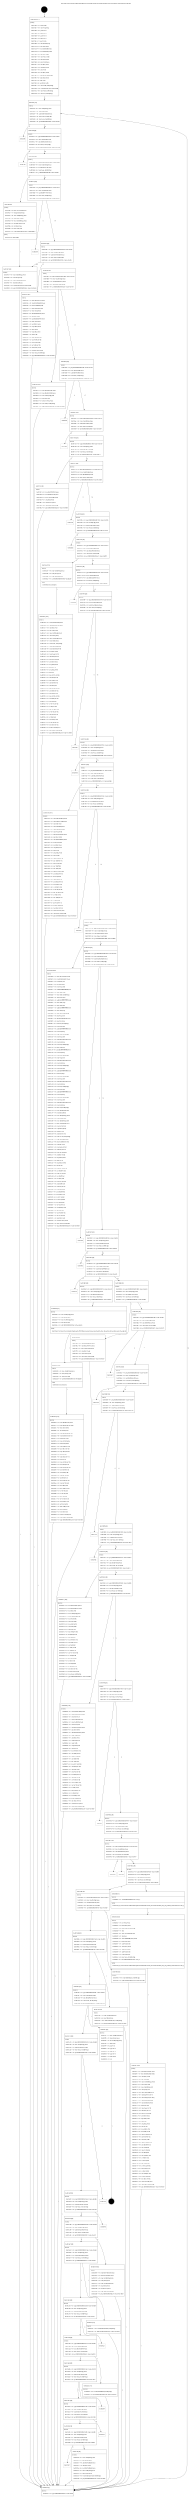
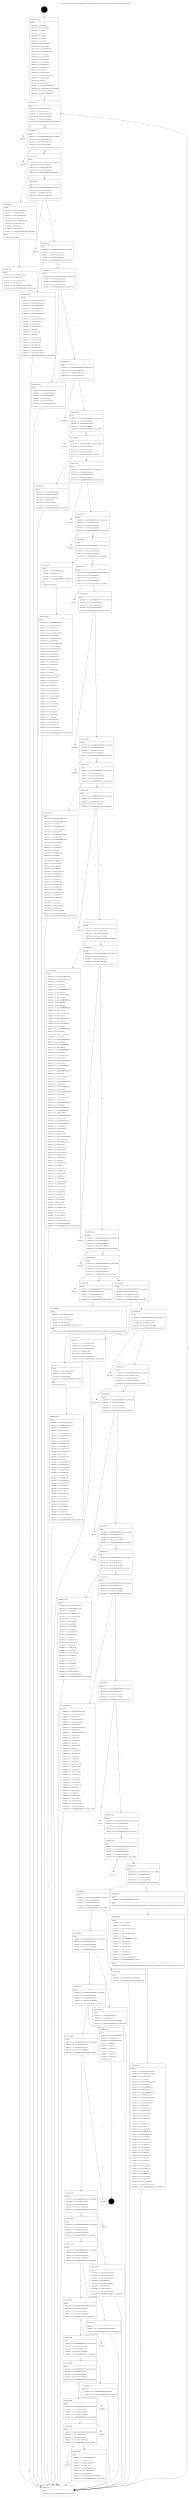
(36, 264) -> (58, 265)
(121, 1874) -> none
